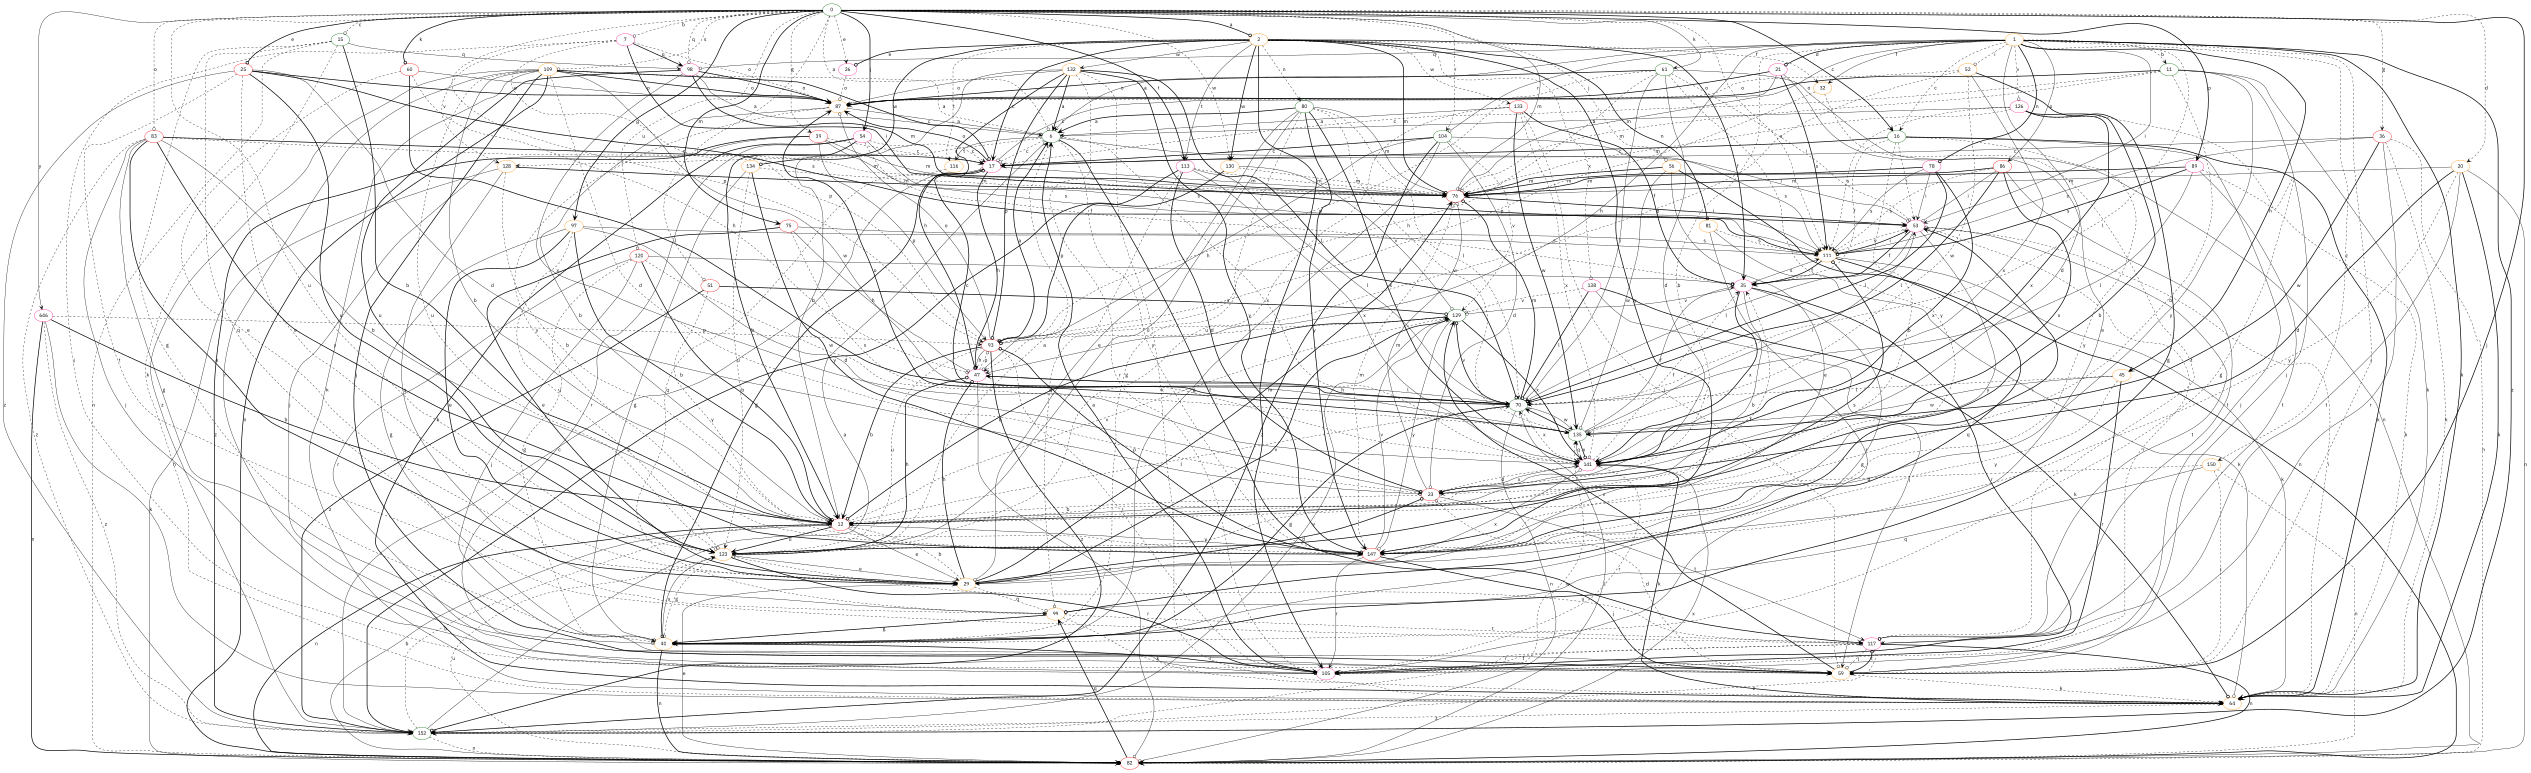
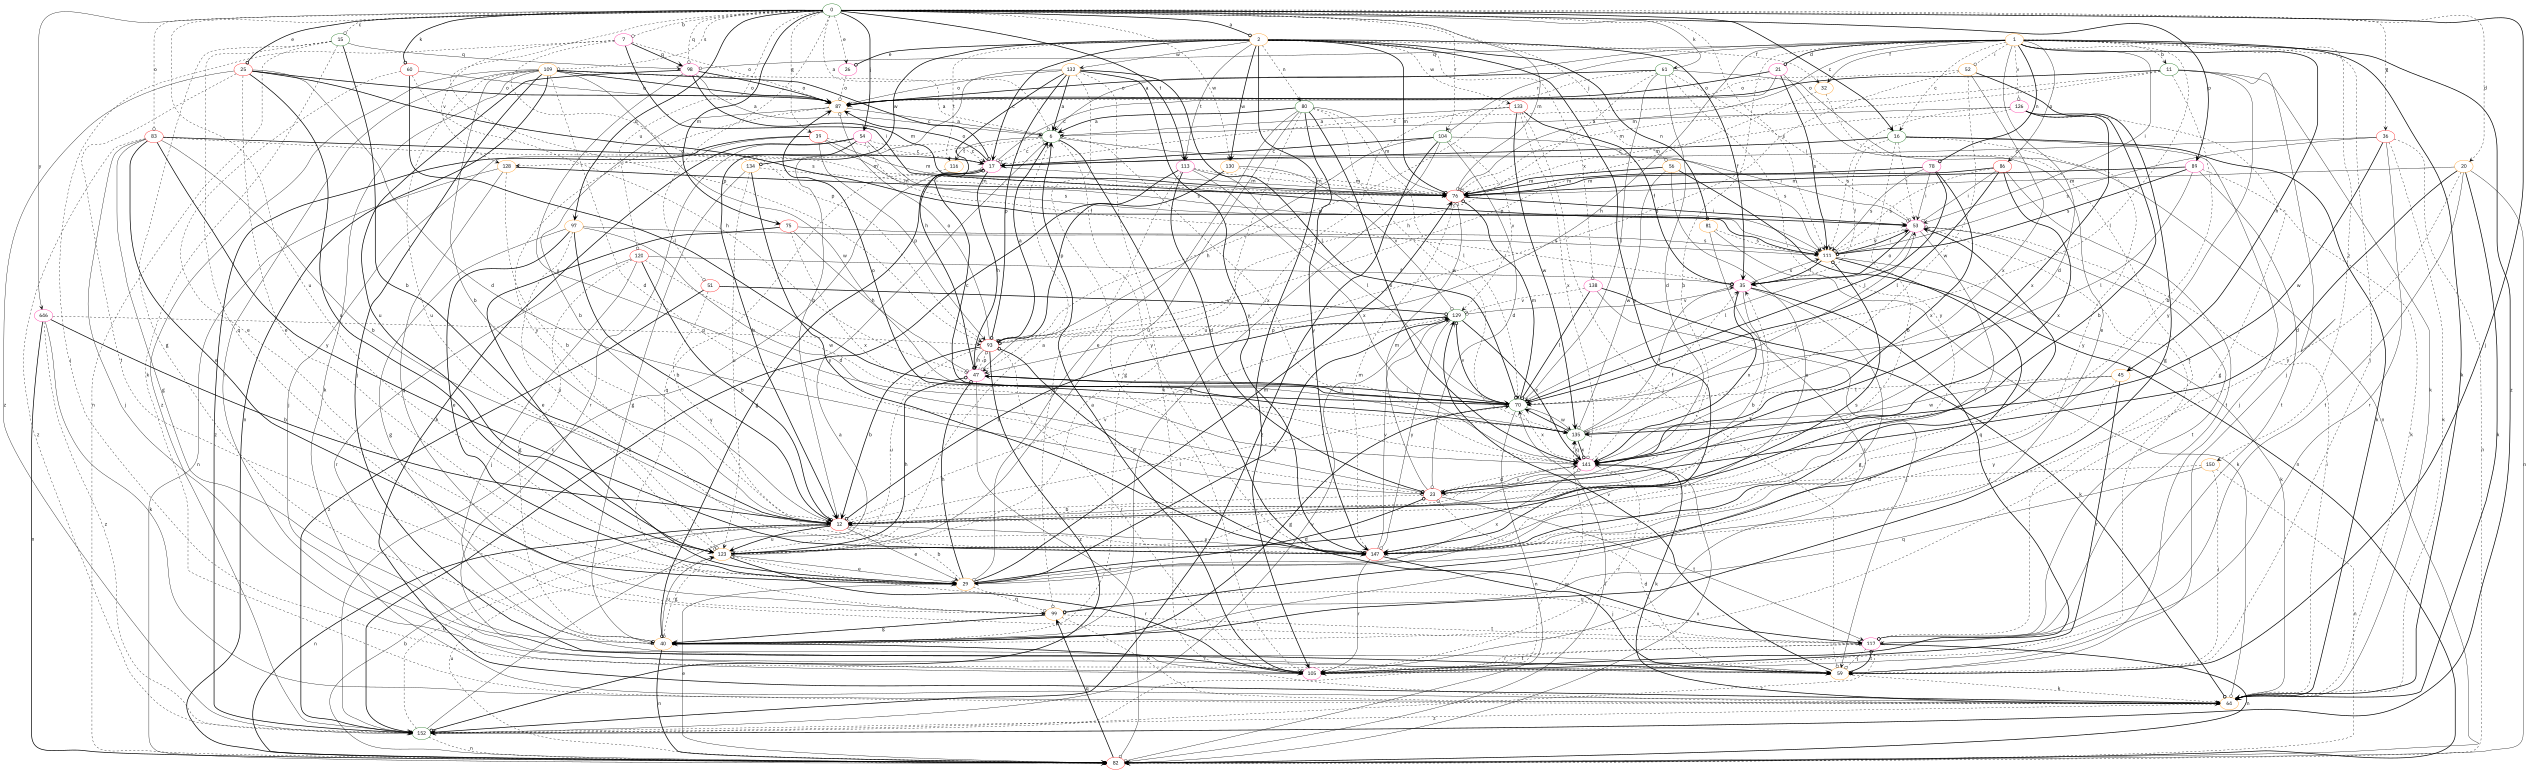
(1890, 256) -> (1890, 256)
(1350, 388) -> (1350, 388)
